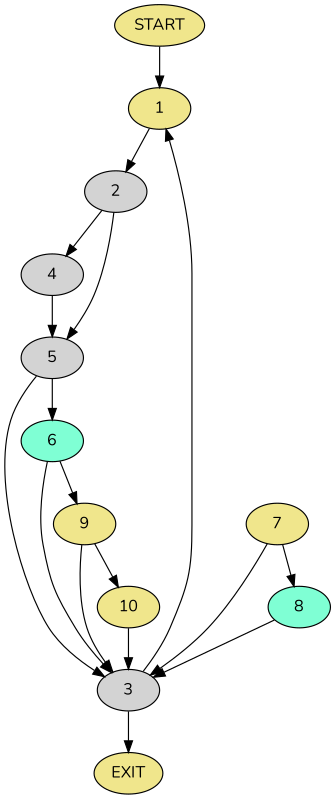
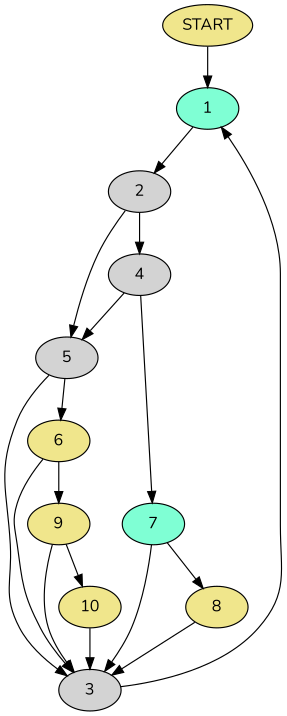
(160, 108) -> (208, 108)
none -> (146, 393)
(52, 441) -> (59, 441)
(277, 524) -> (153, 524)
(299, 607) -> (217, 607)
(128, 773) -> none
